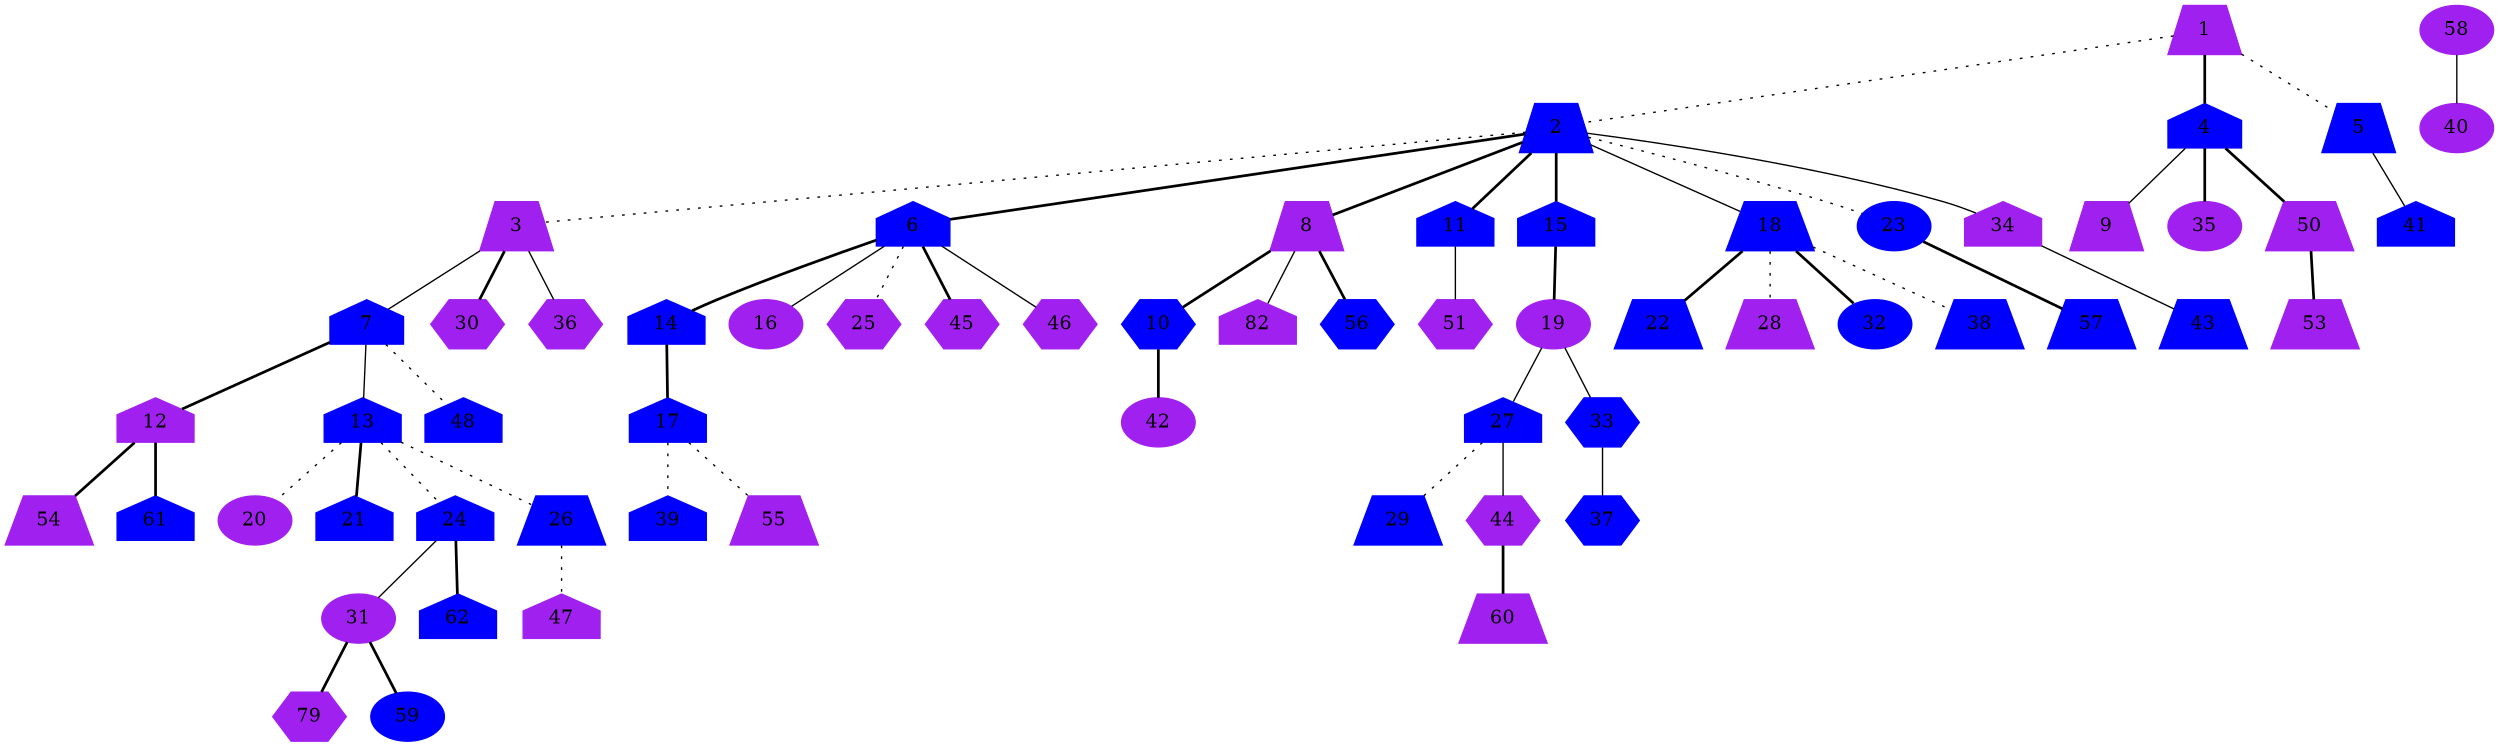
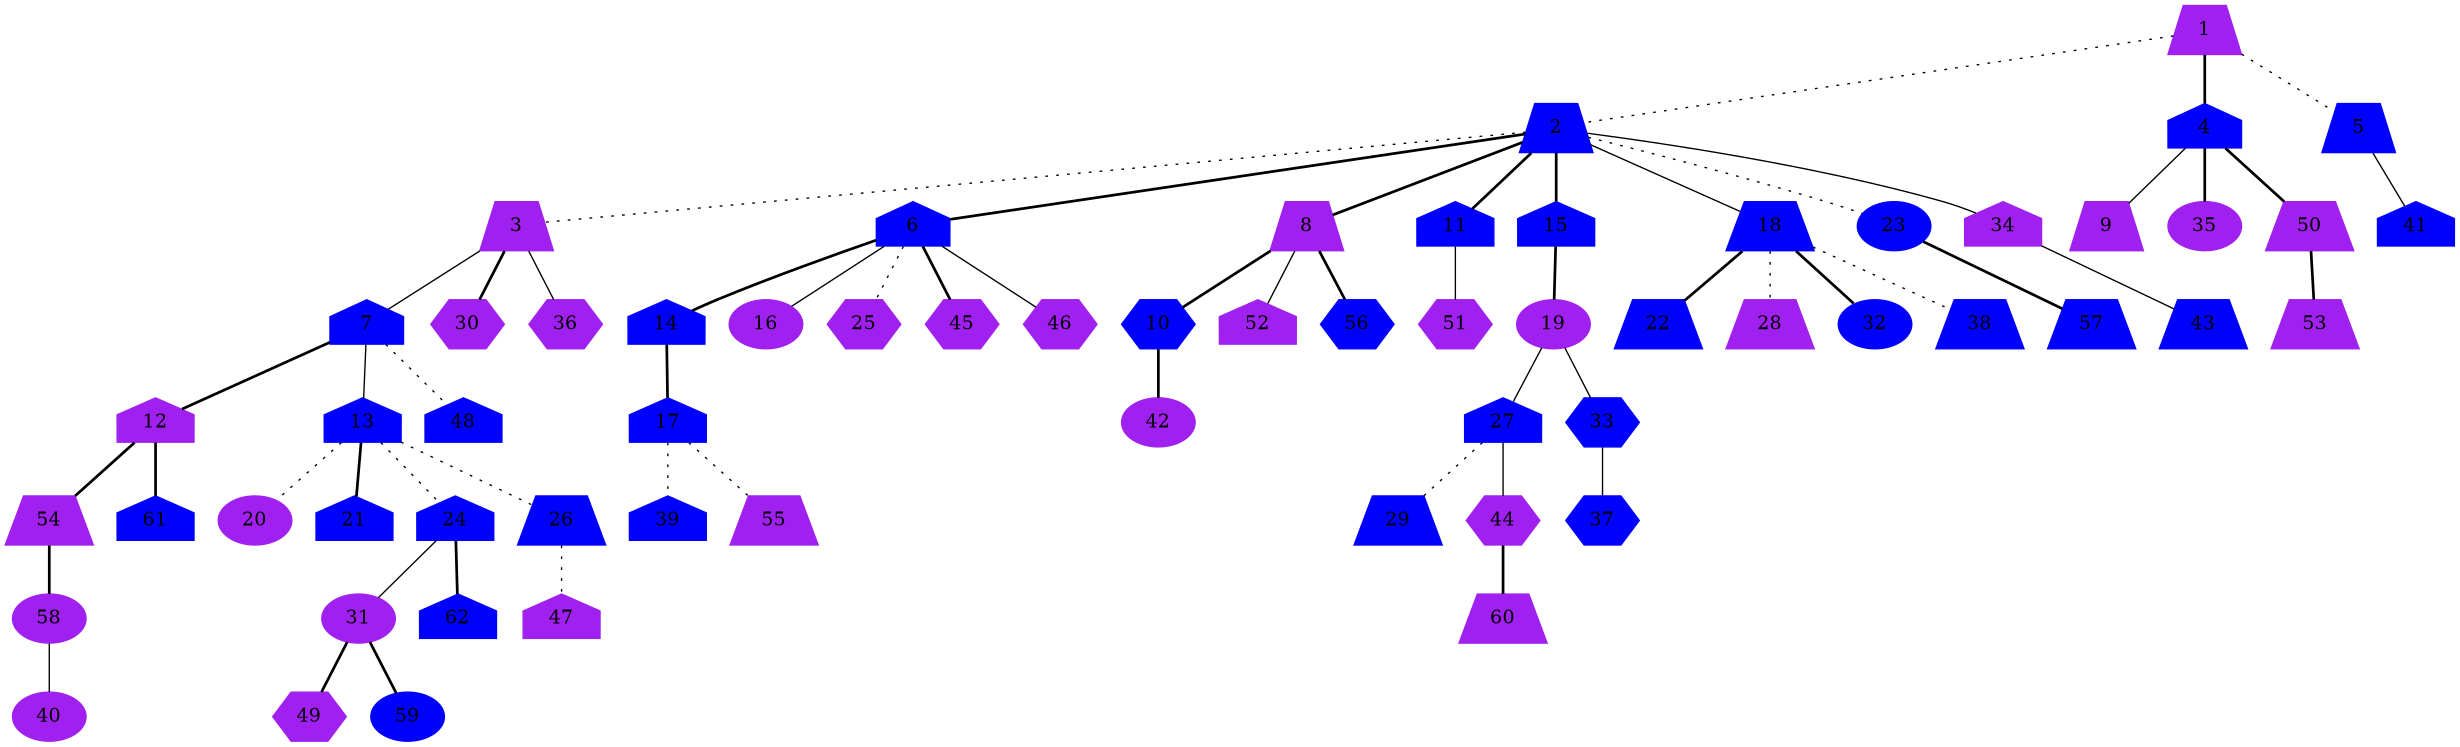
(1258, 324) -> (1258, 324)
none -> (49, 570)
(310, 717) -> (310, 717)
